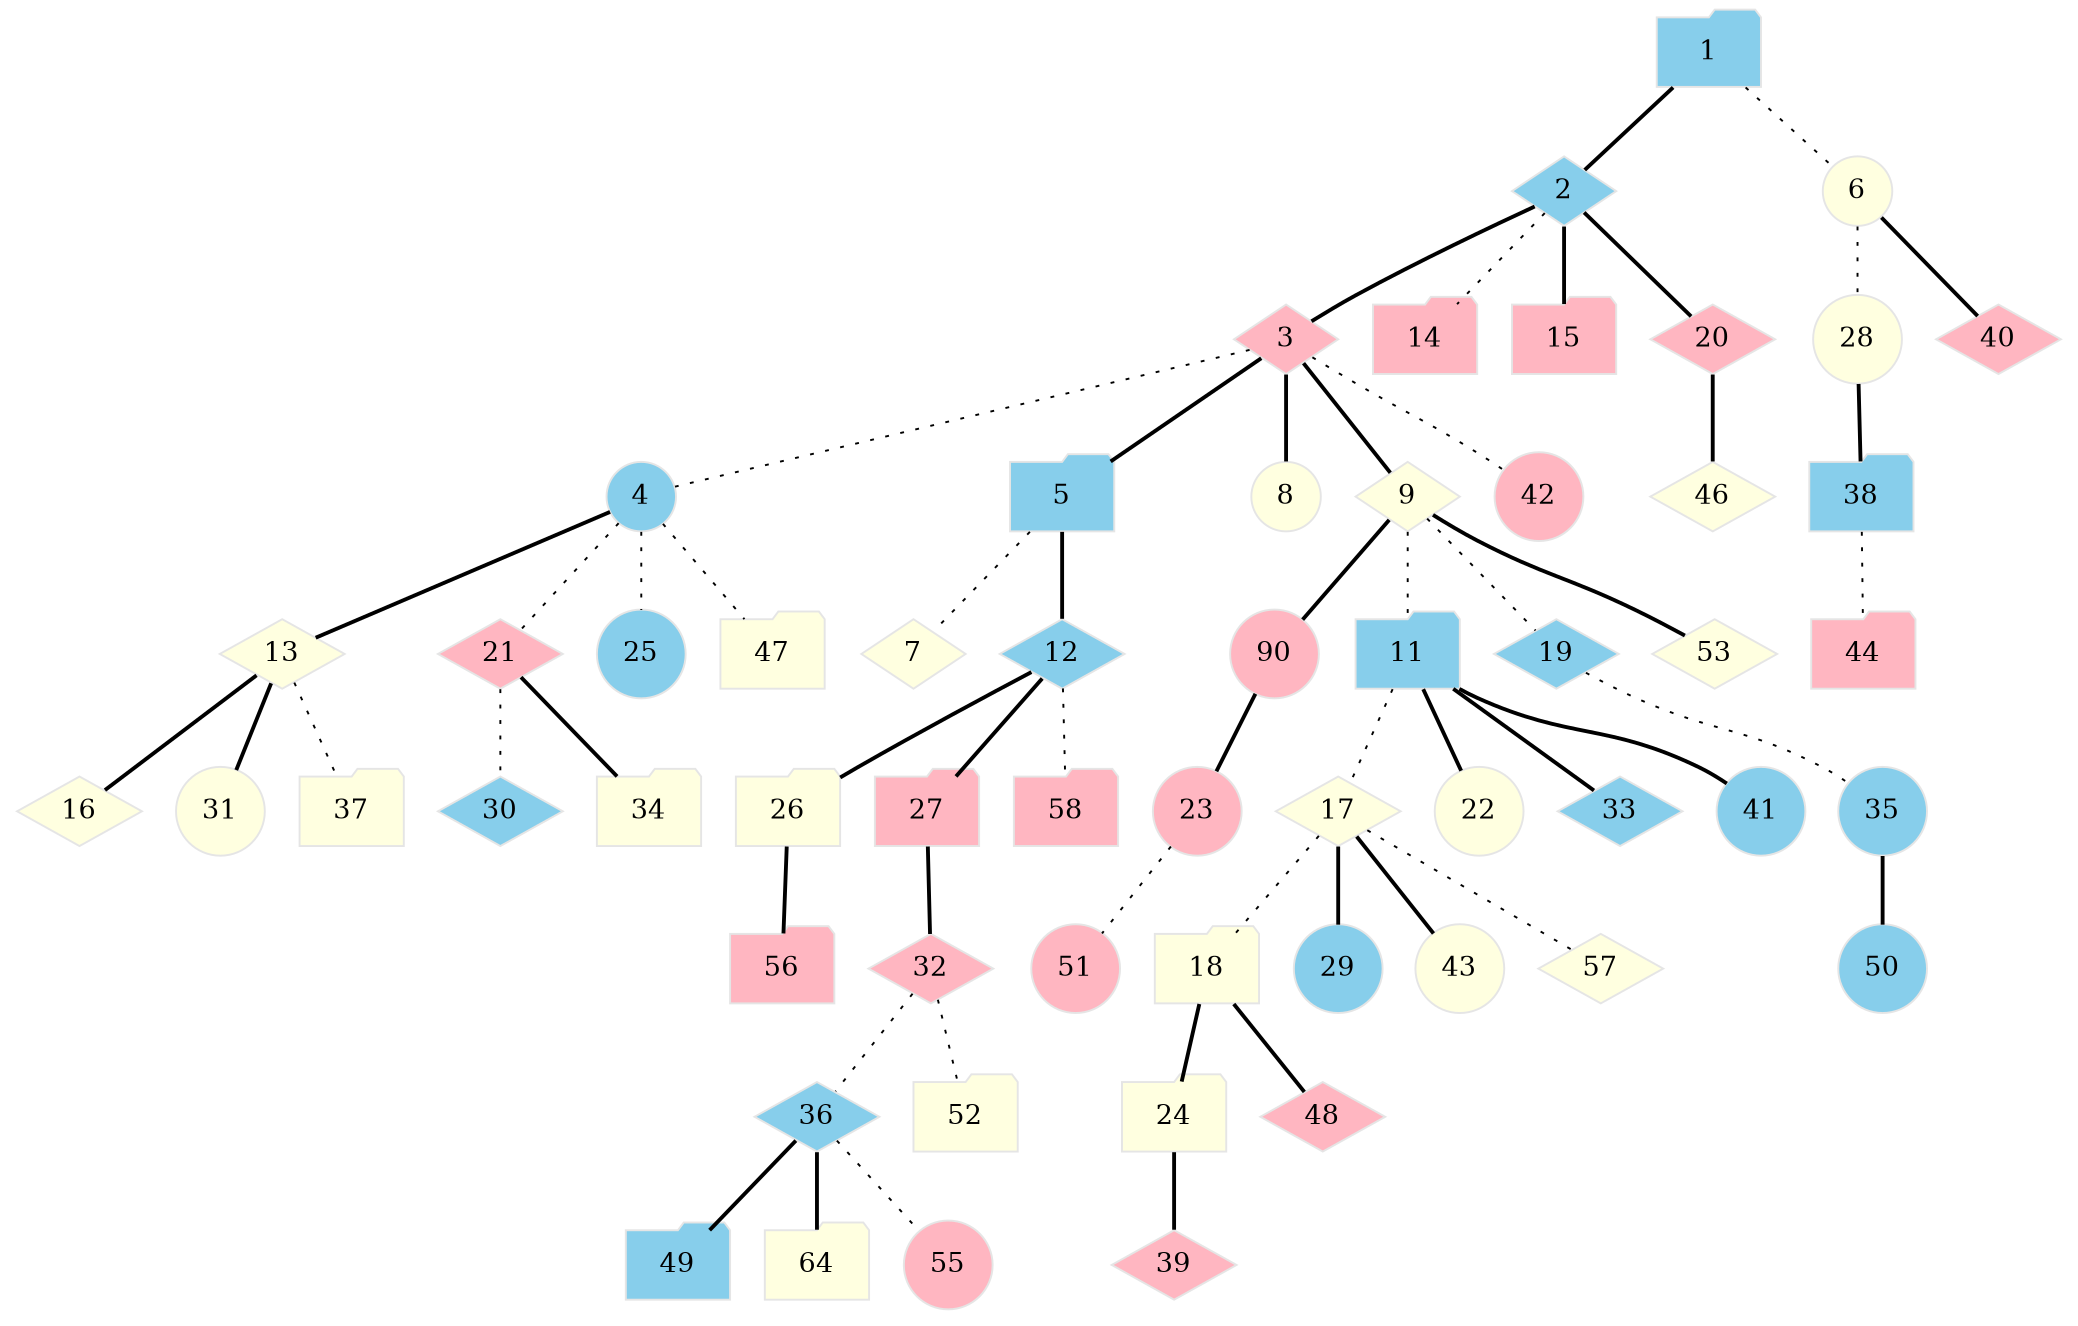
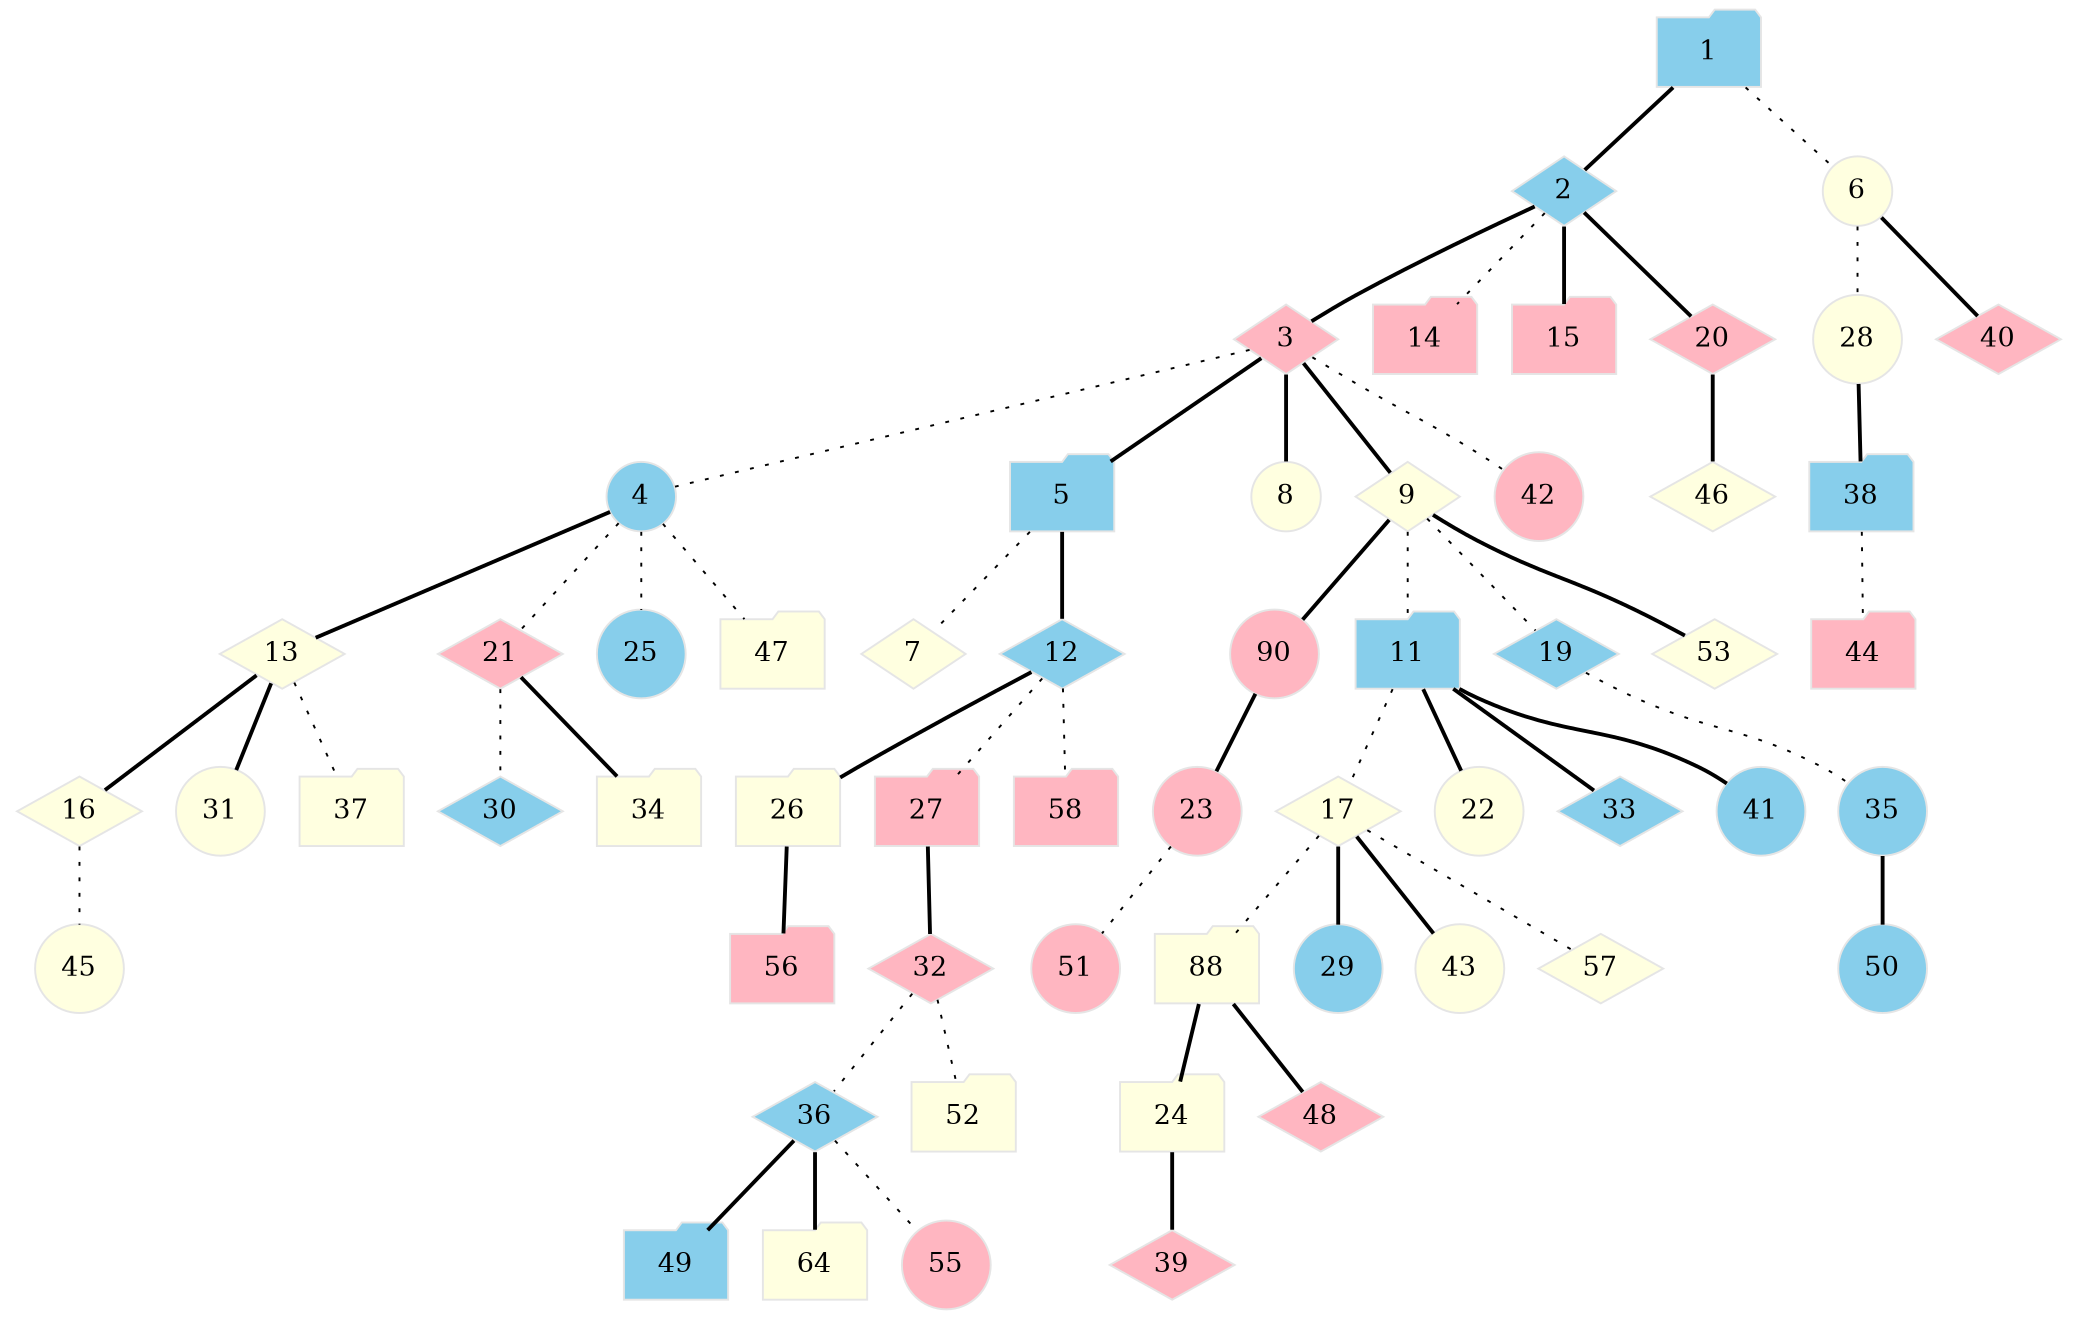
(999, 727) -> (999, 727)
none -> (79, 969)
(1207, 969) -> (1207, 969)
